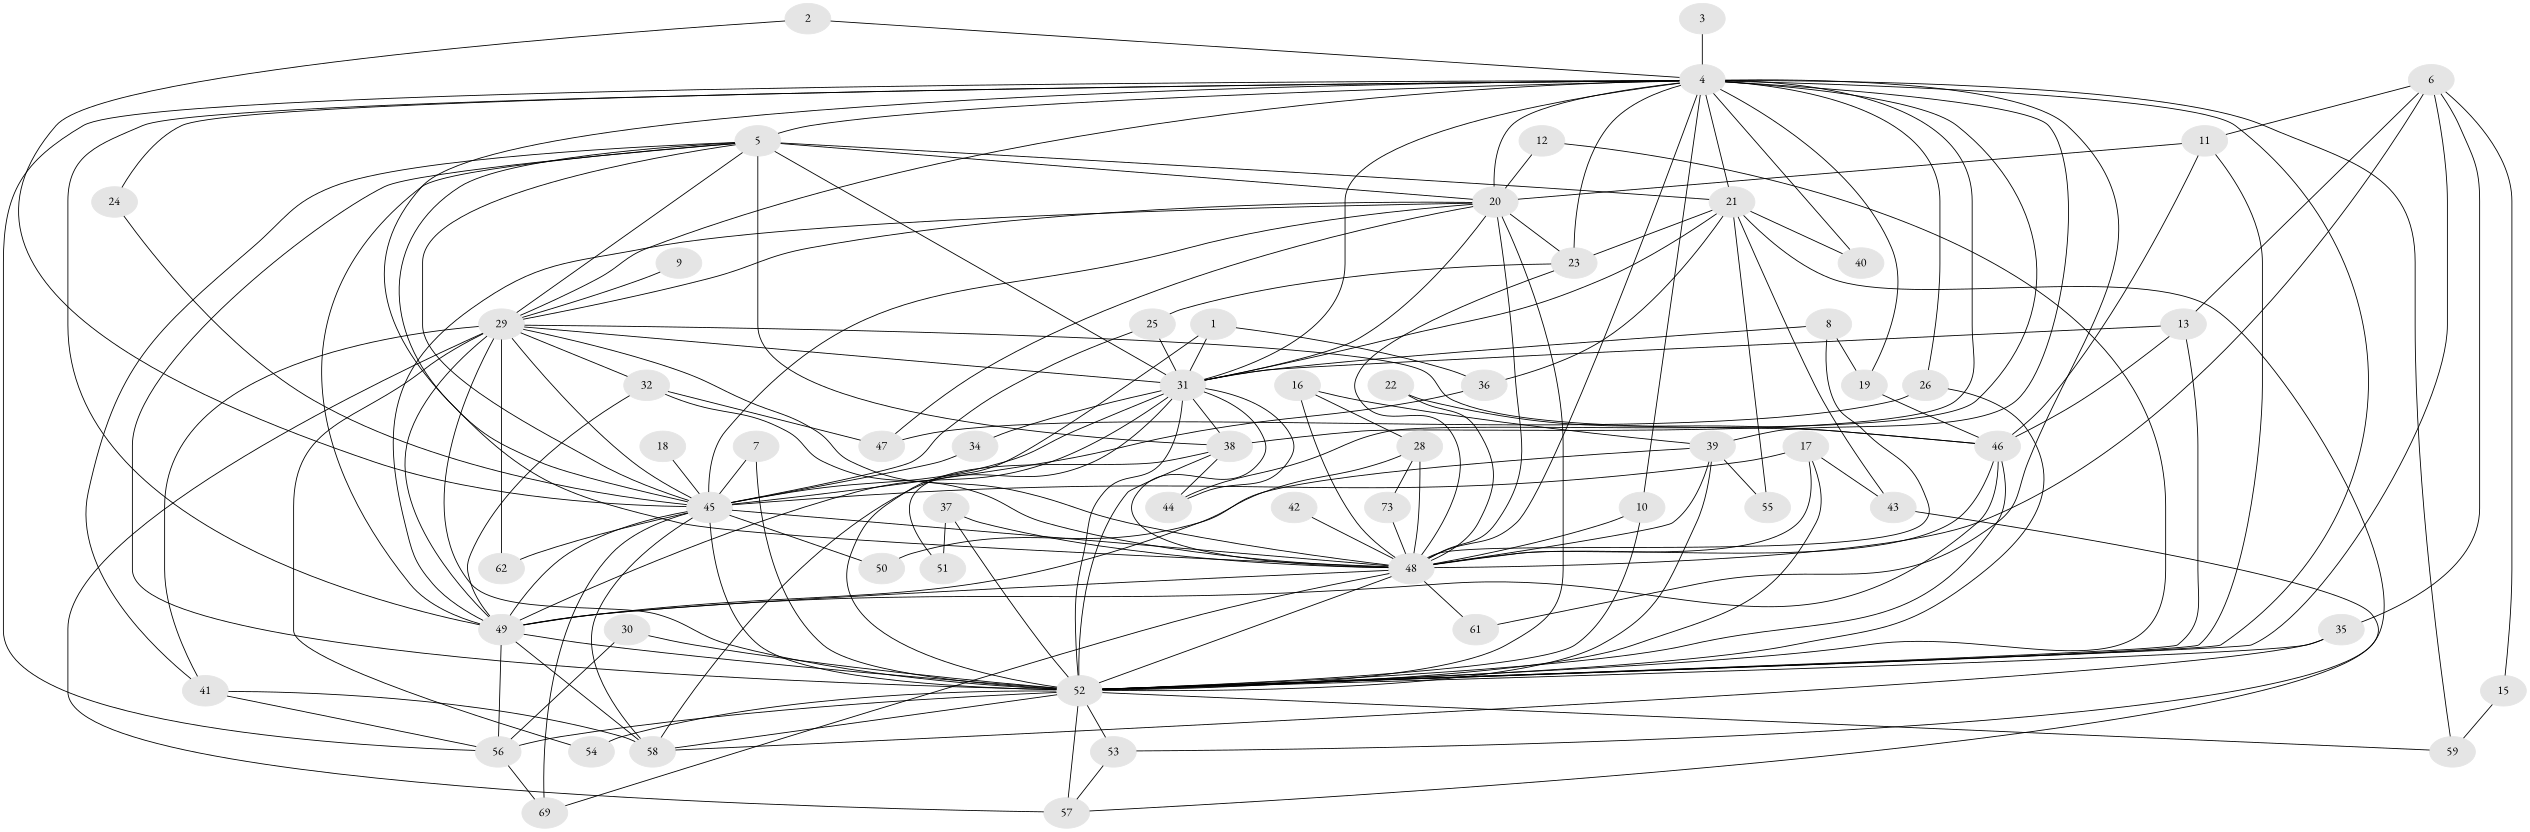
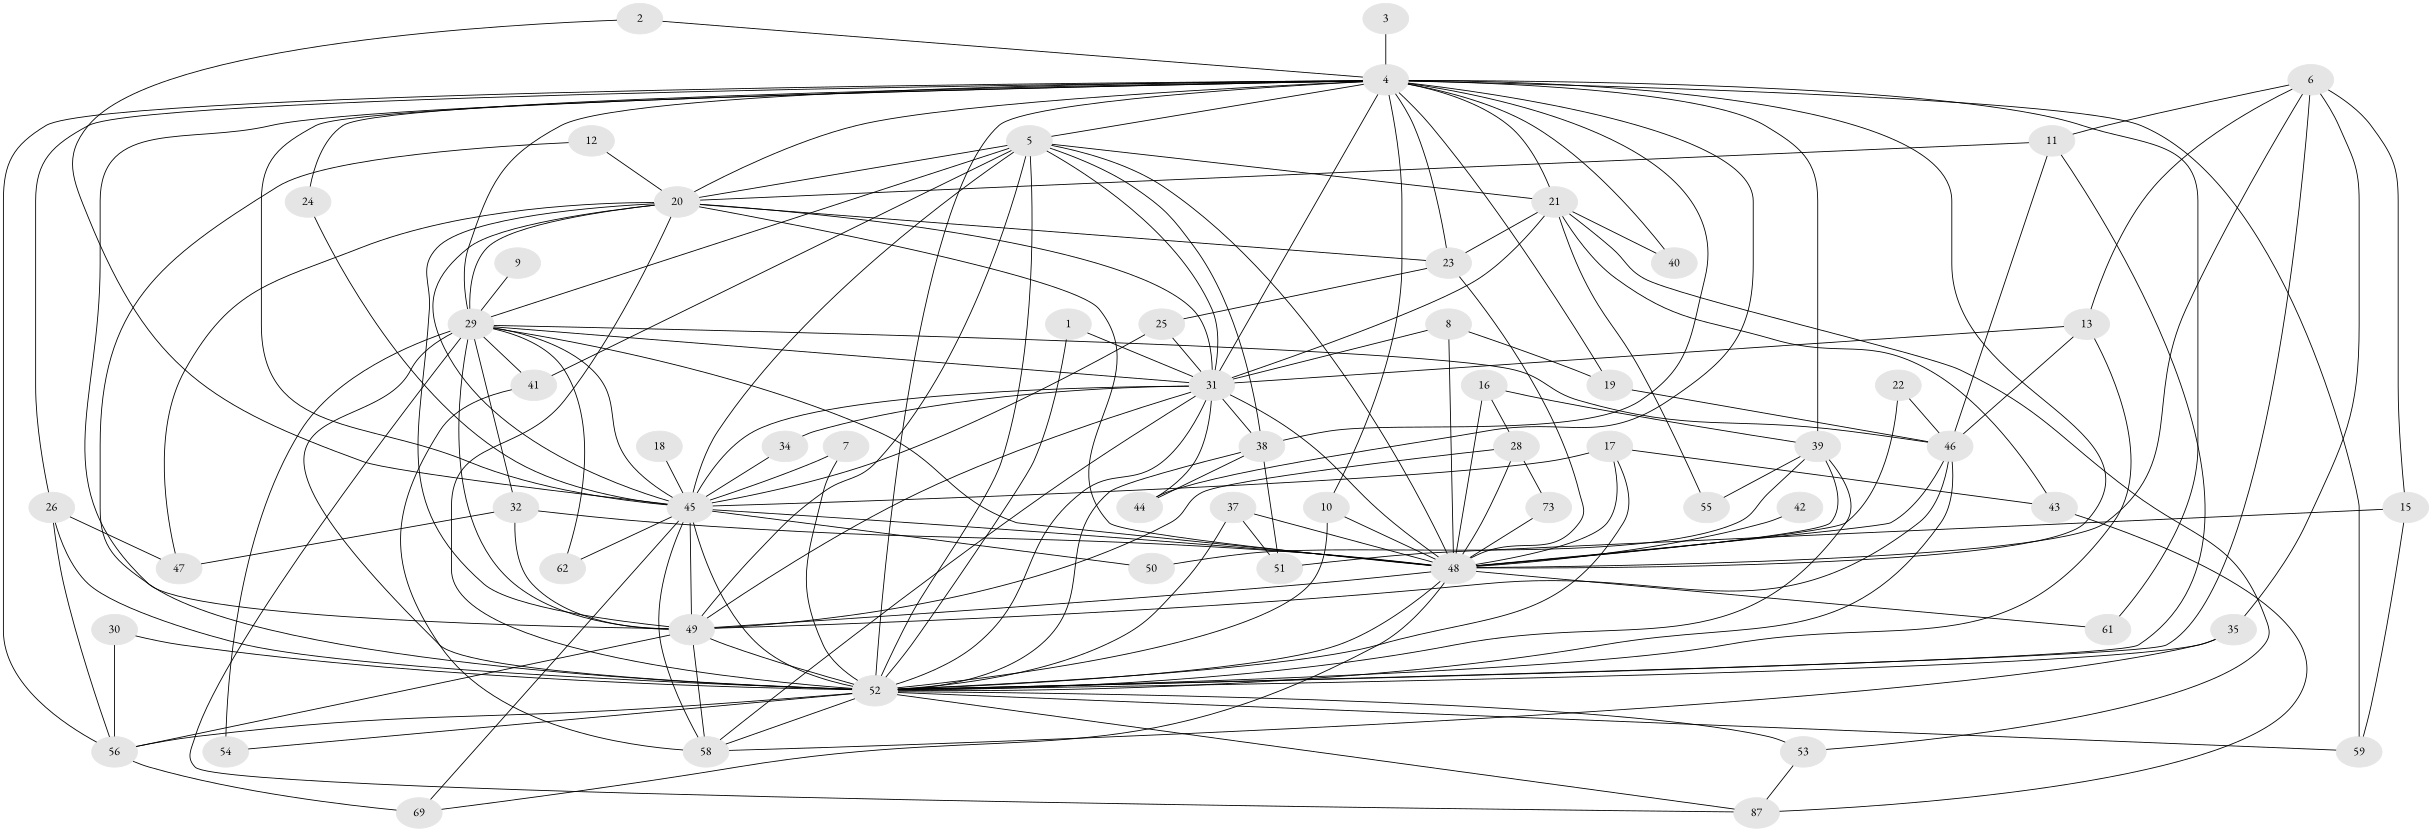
(1484, 385) -> none
none -> (1869, 533)
(352, 721) -> (76, 631)
(1067, 813) -> (1757, 813)
